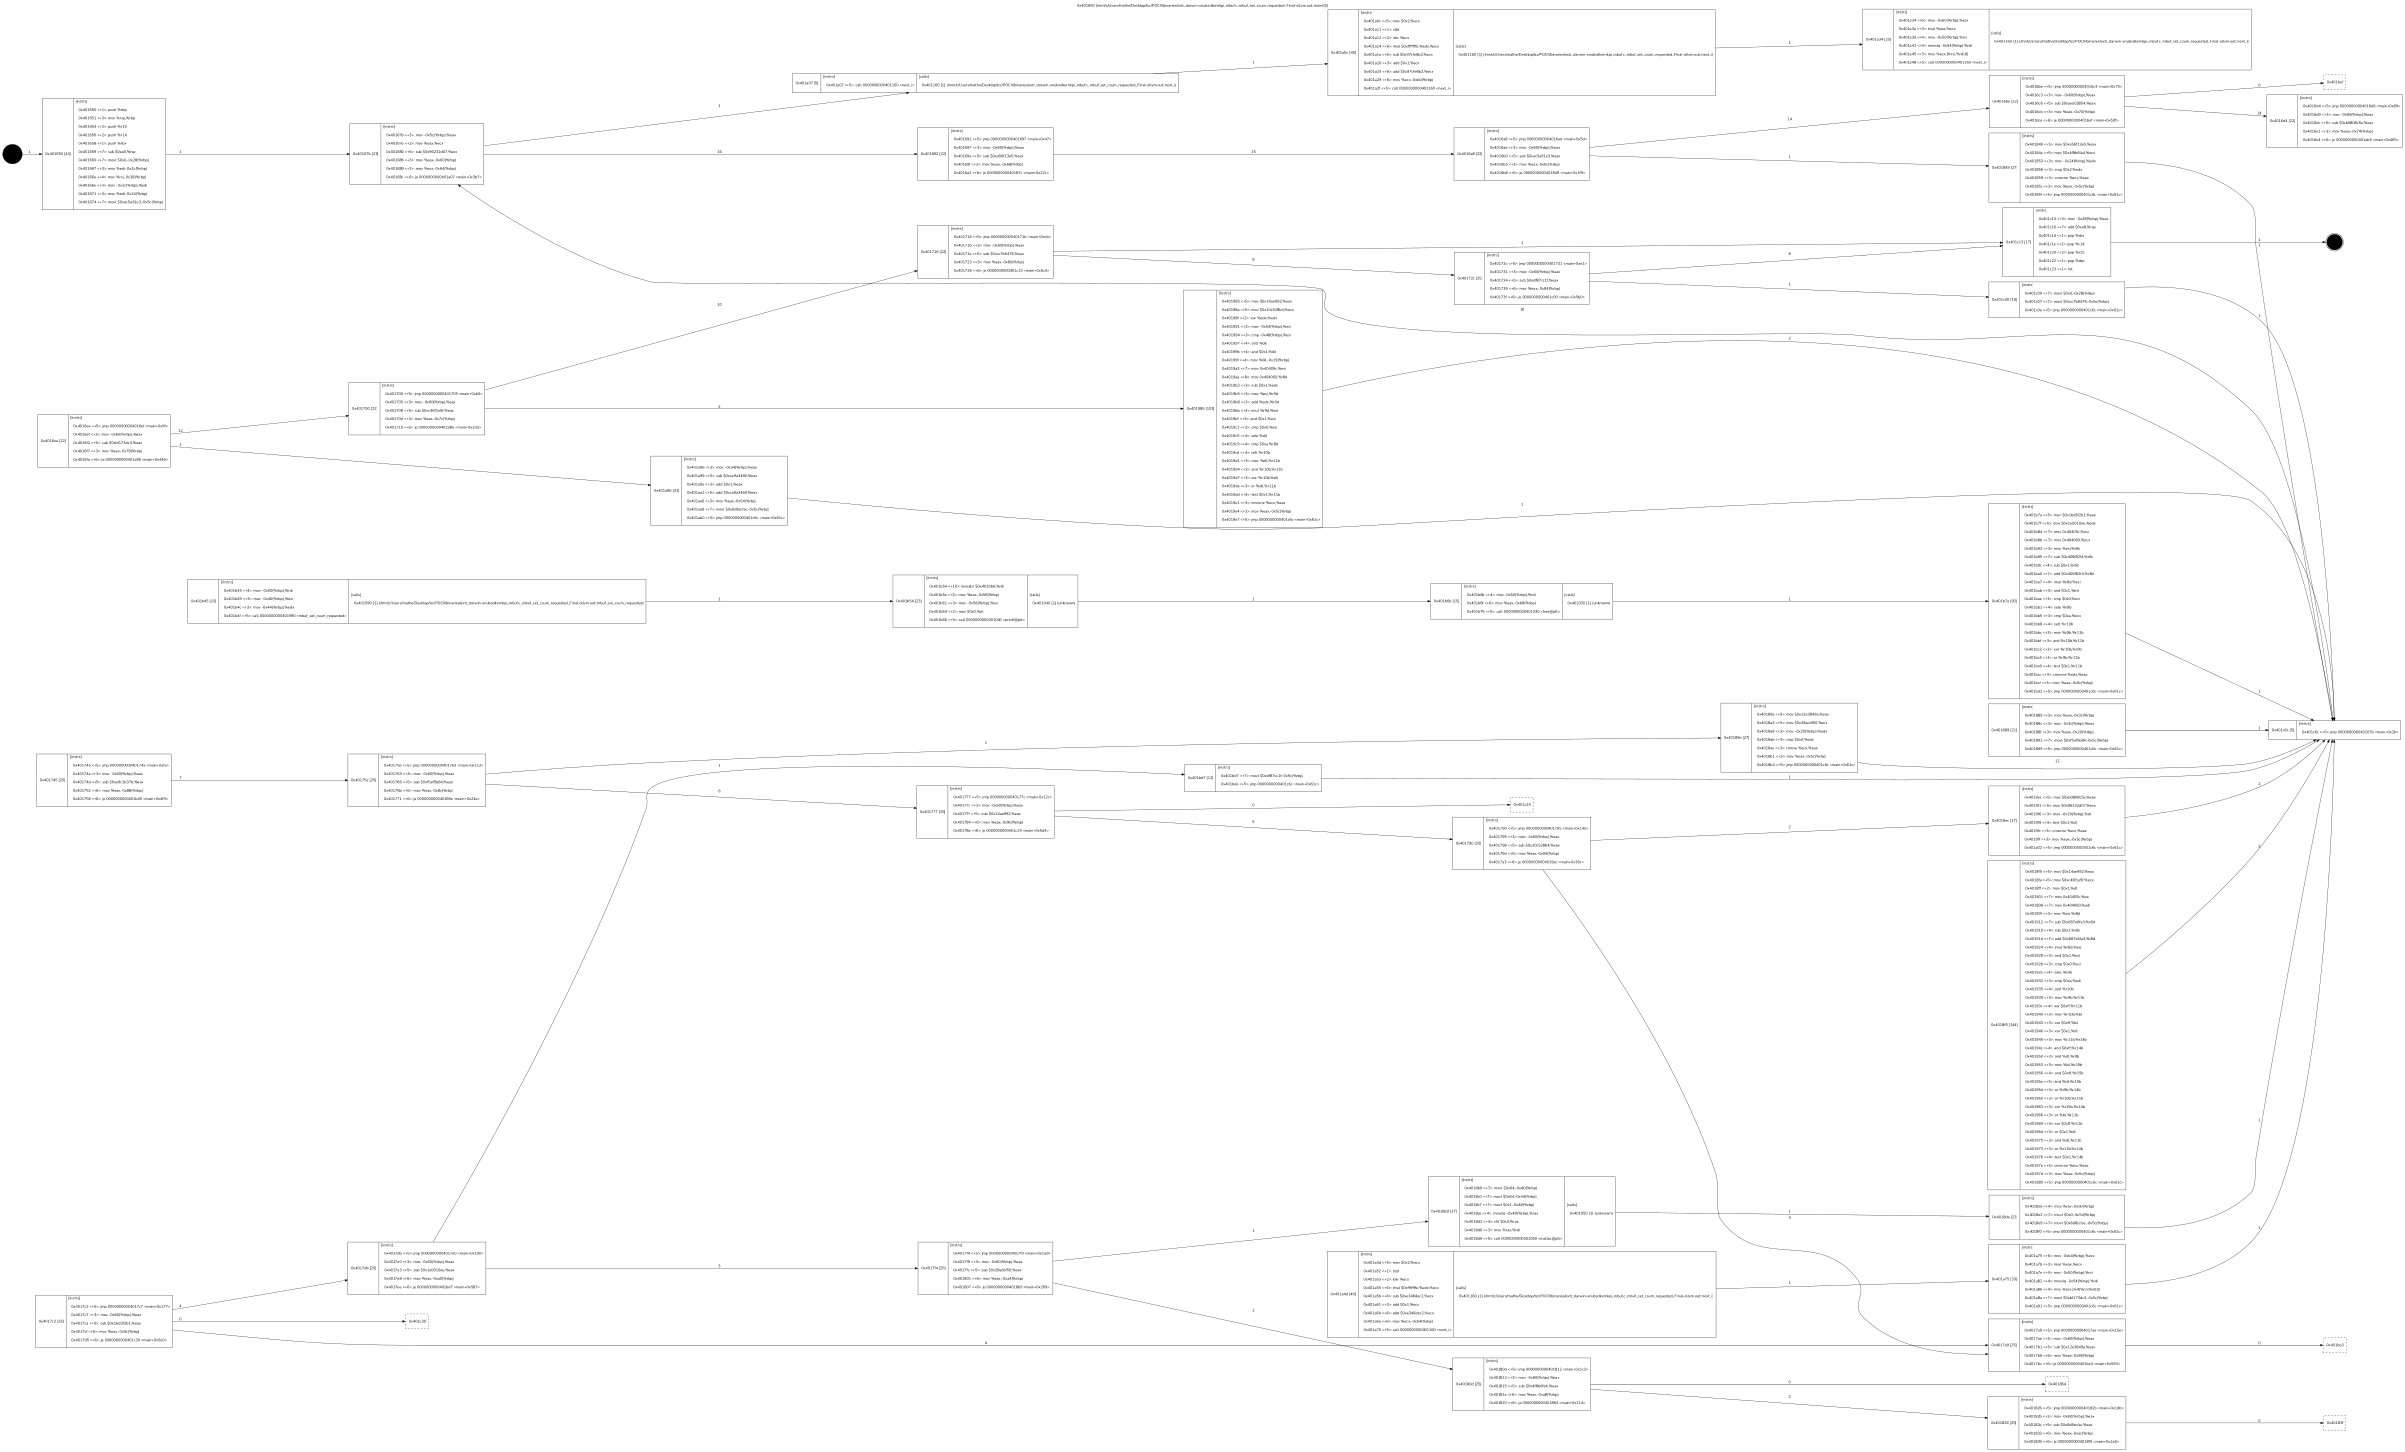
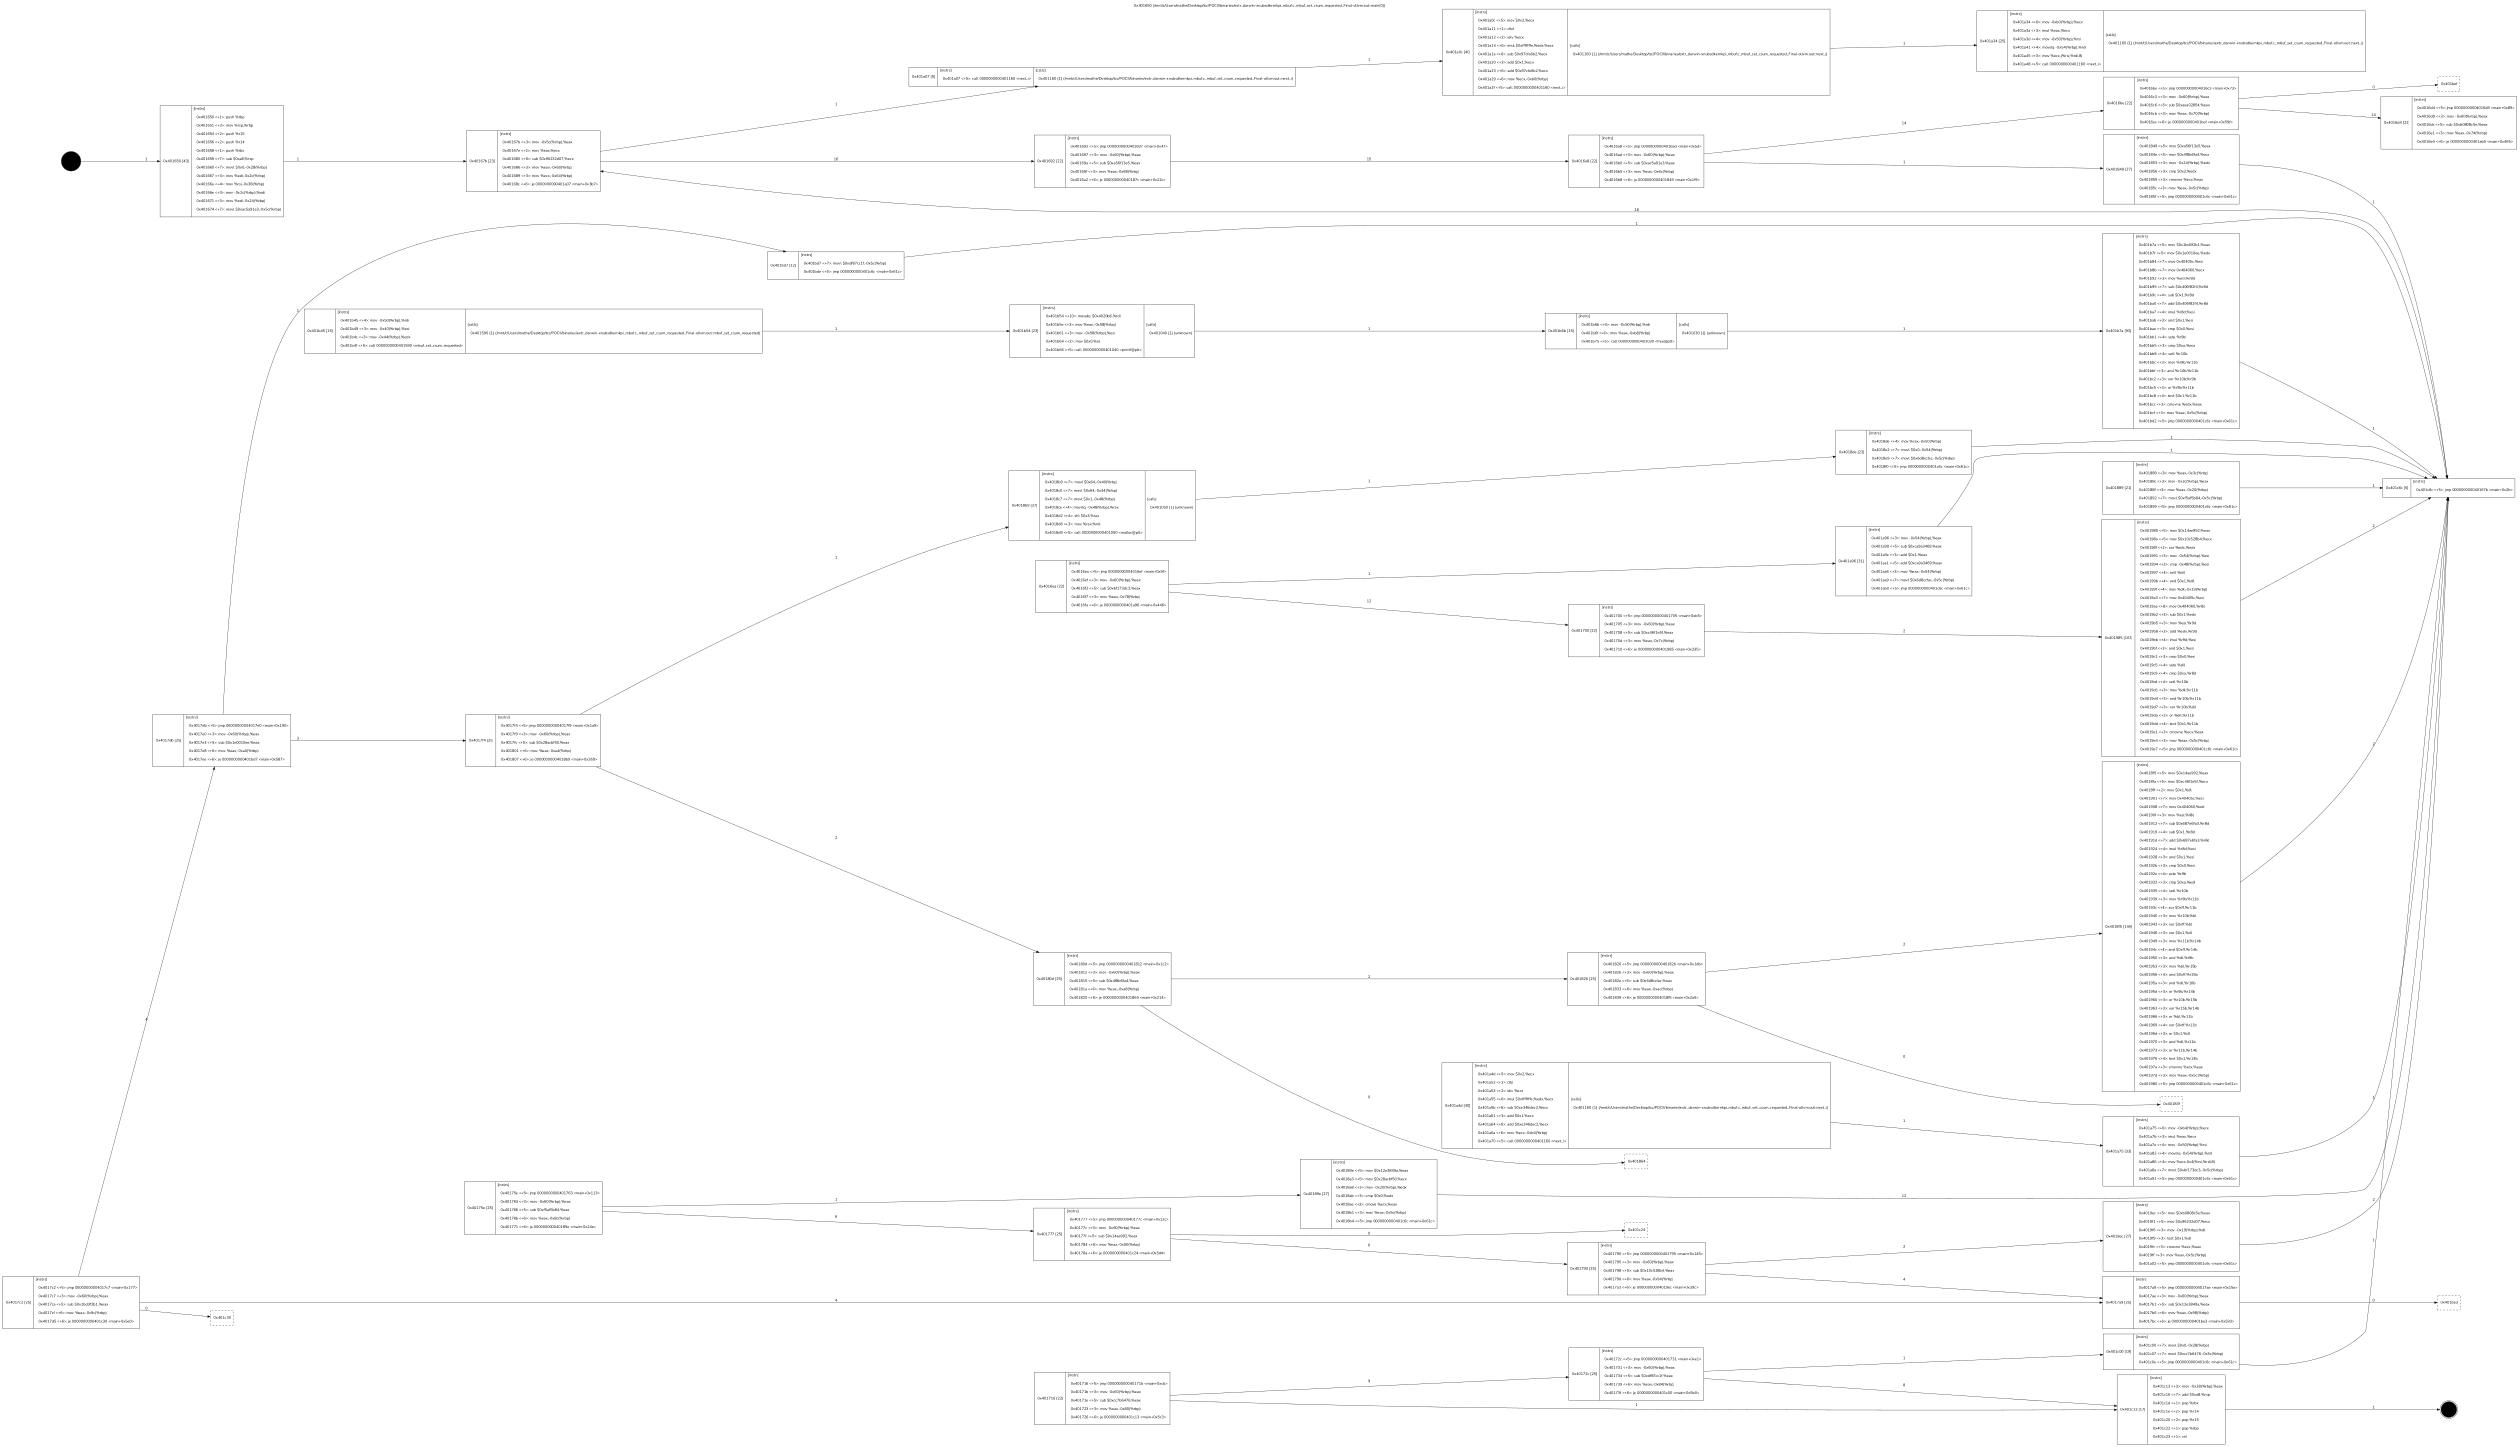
(700, 331) -> none
(104, 780) -> none
none -> (1902, 953)
